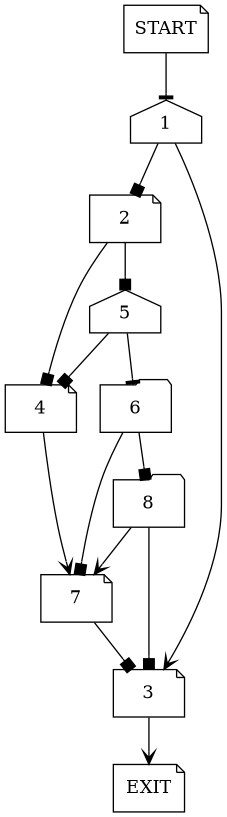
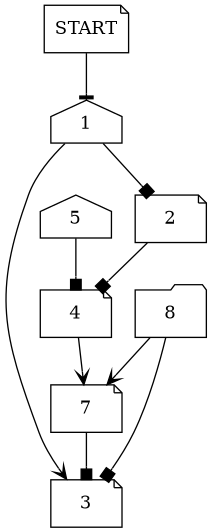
(125, 260) -> none
(136, 409) -> none
(149, 788) -> none
